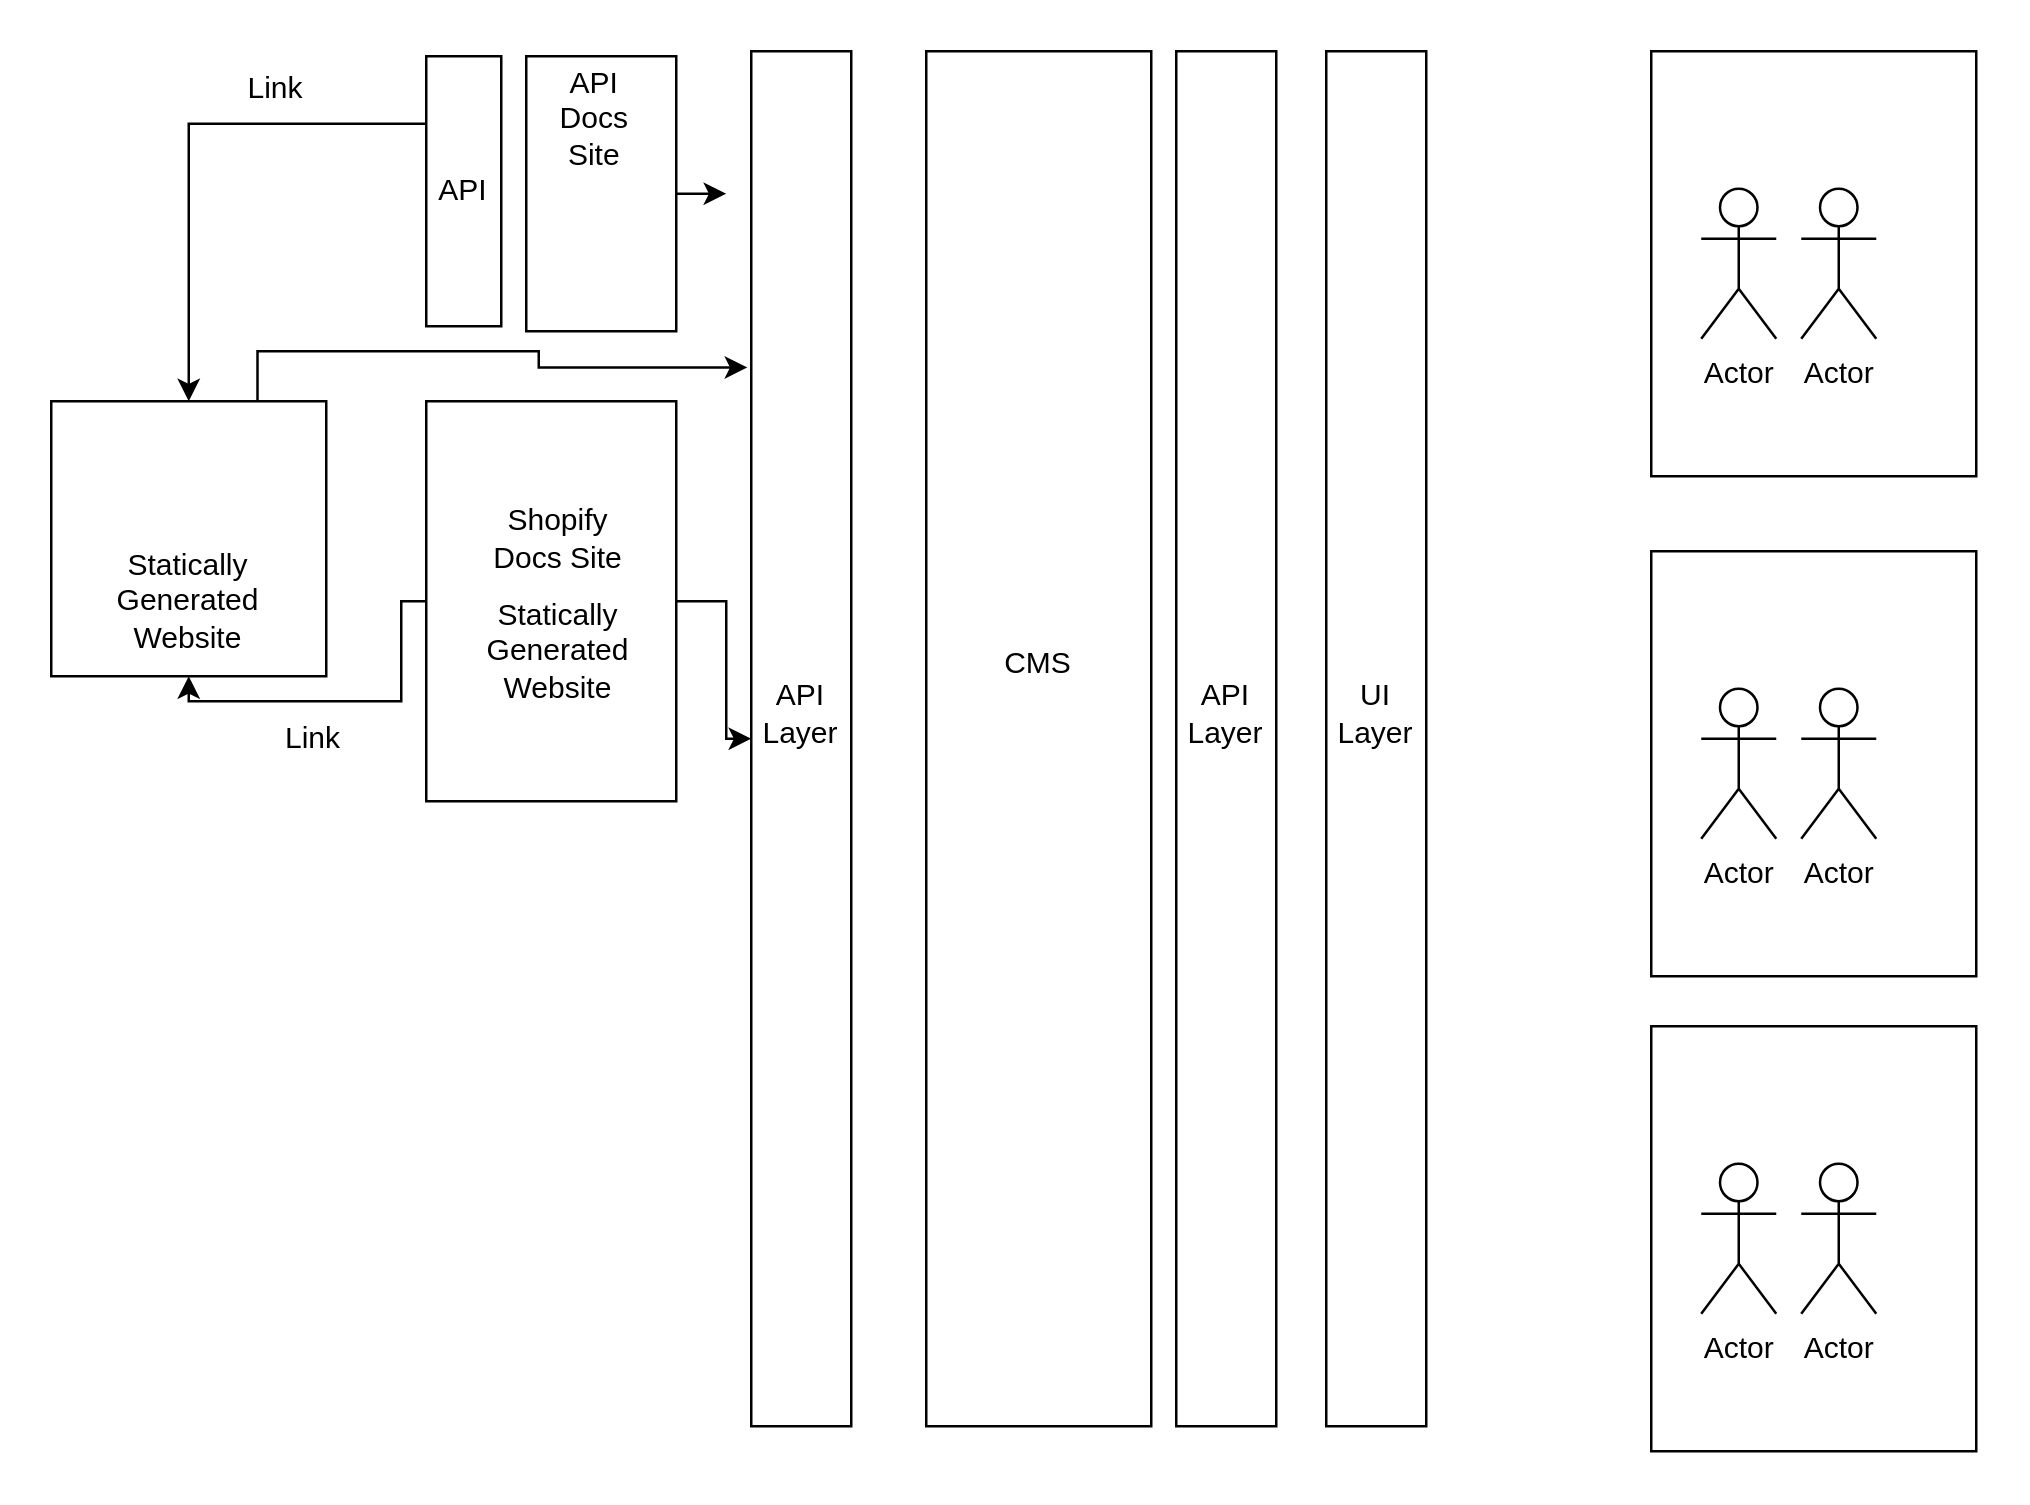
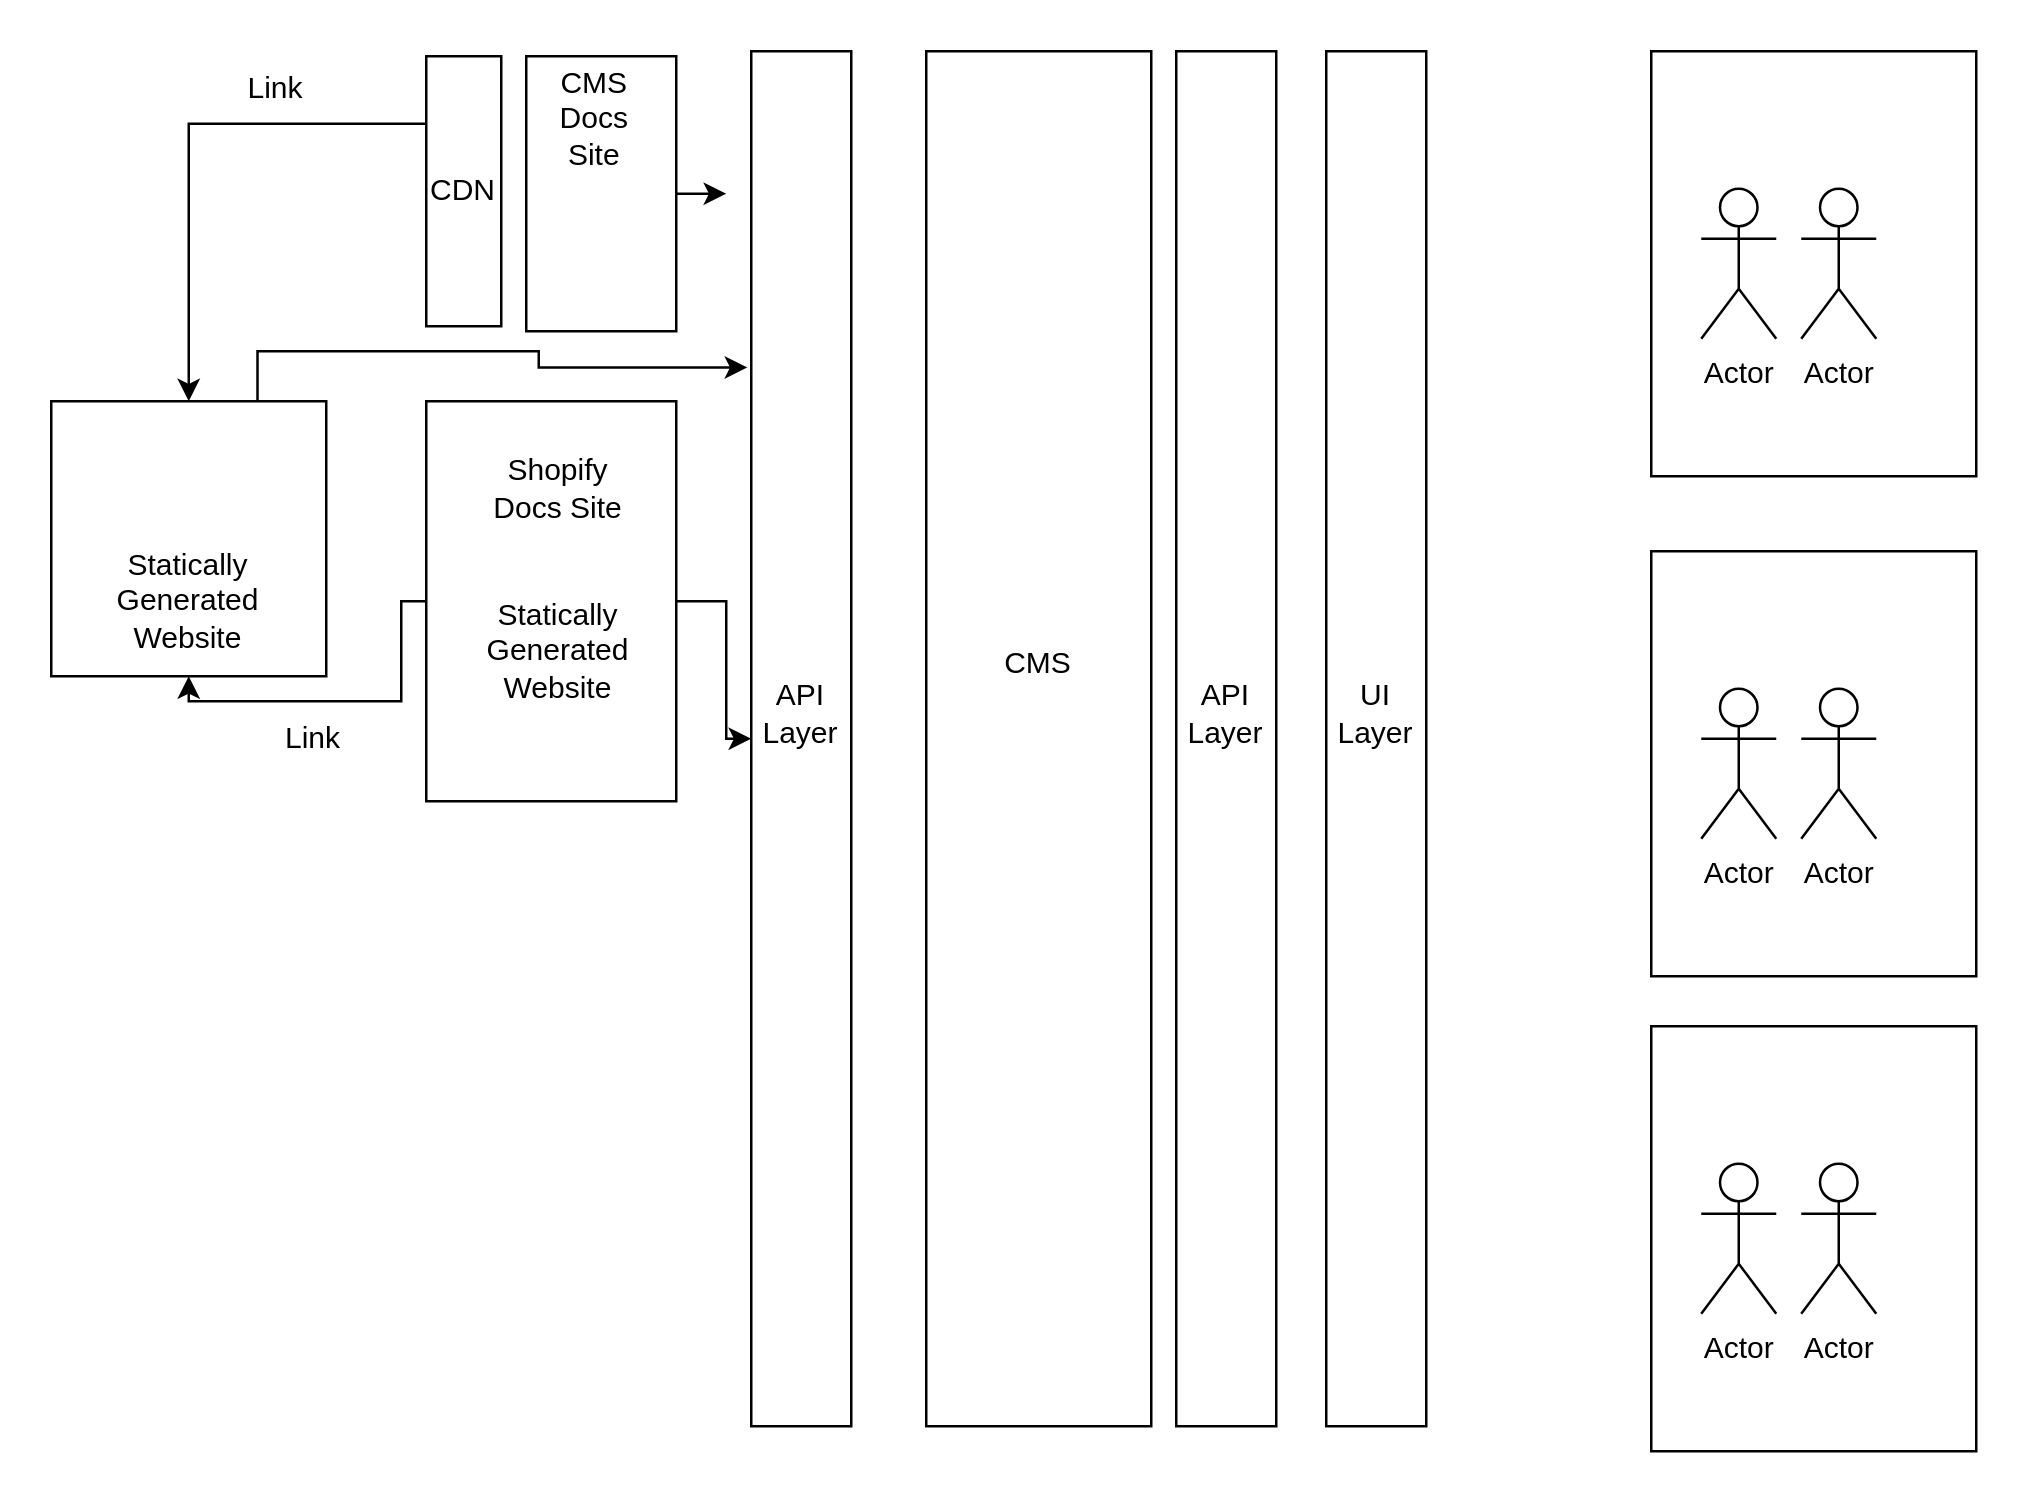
(595, 119) -> (595, 119)
(464, 191) -> (464, 191)
(559, 539) -> (559, 489)
